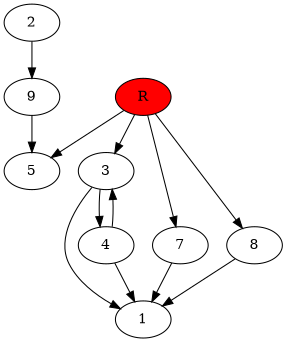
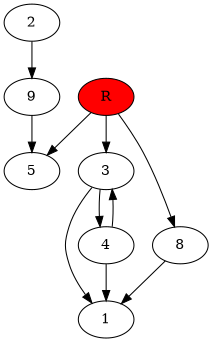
(180, 245) -> none
